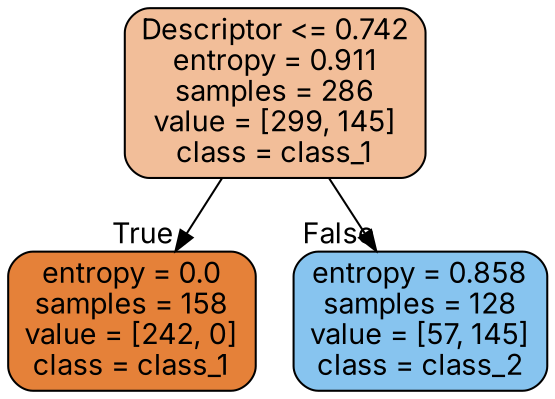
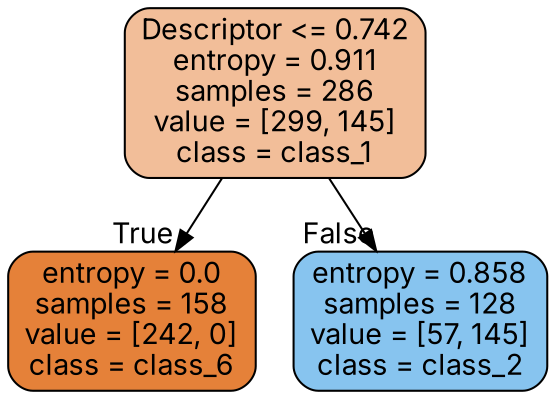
(132, 321) -> (132, 321)
